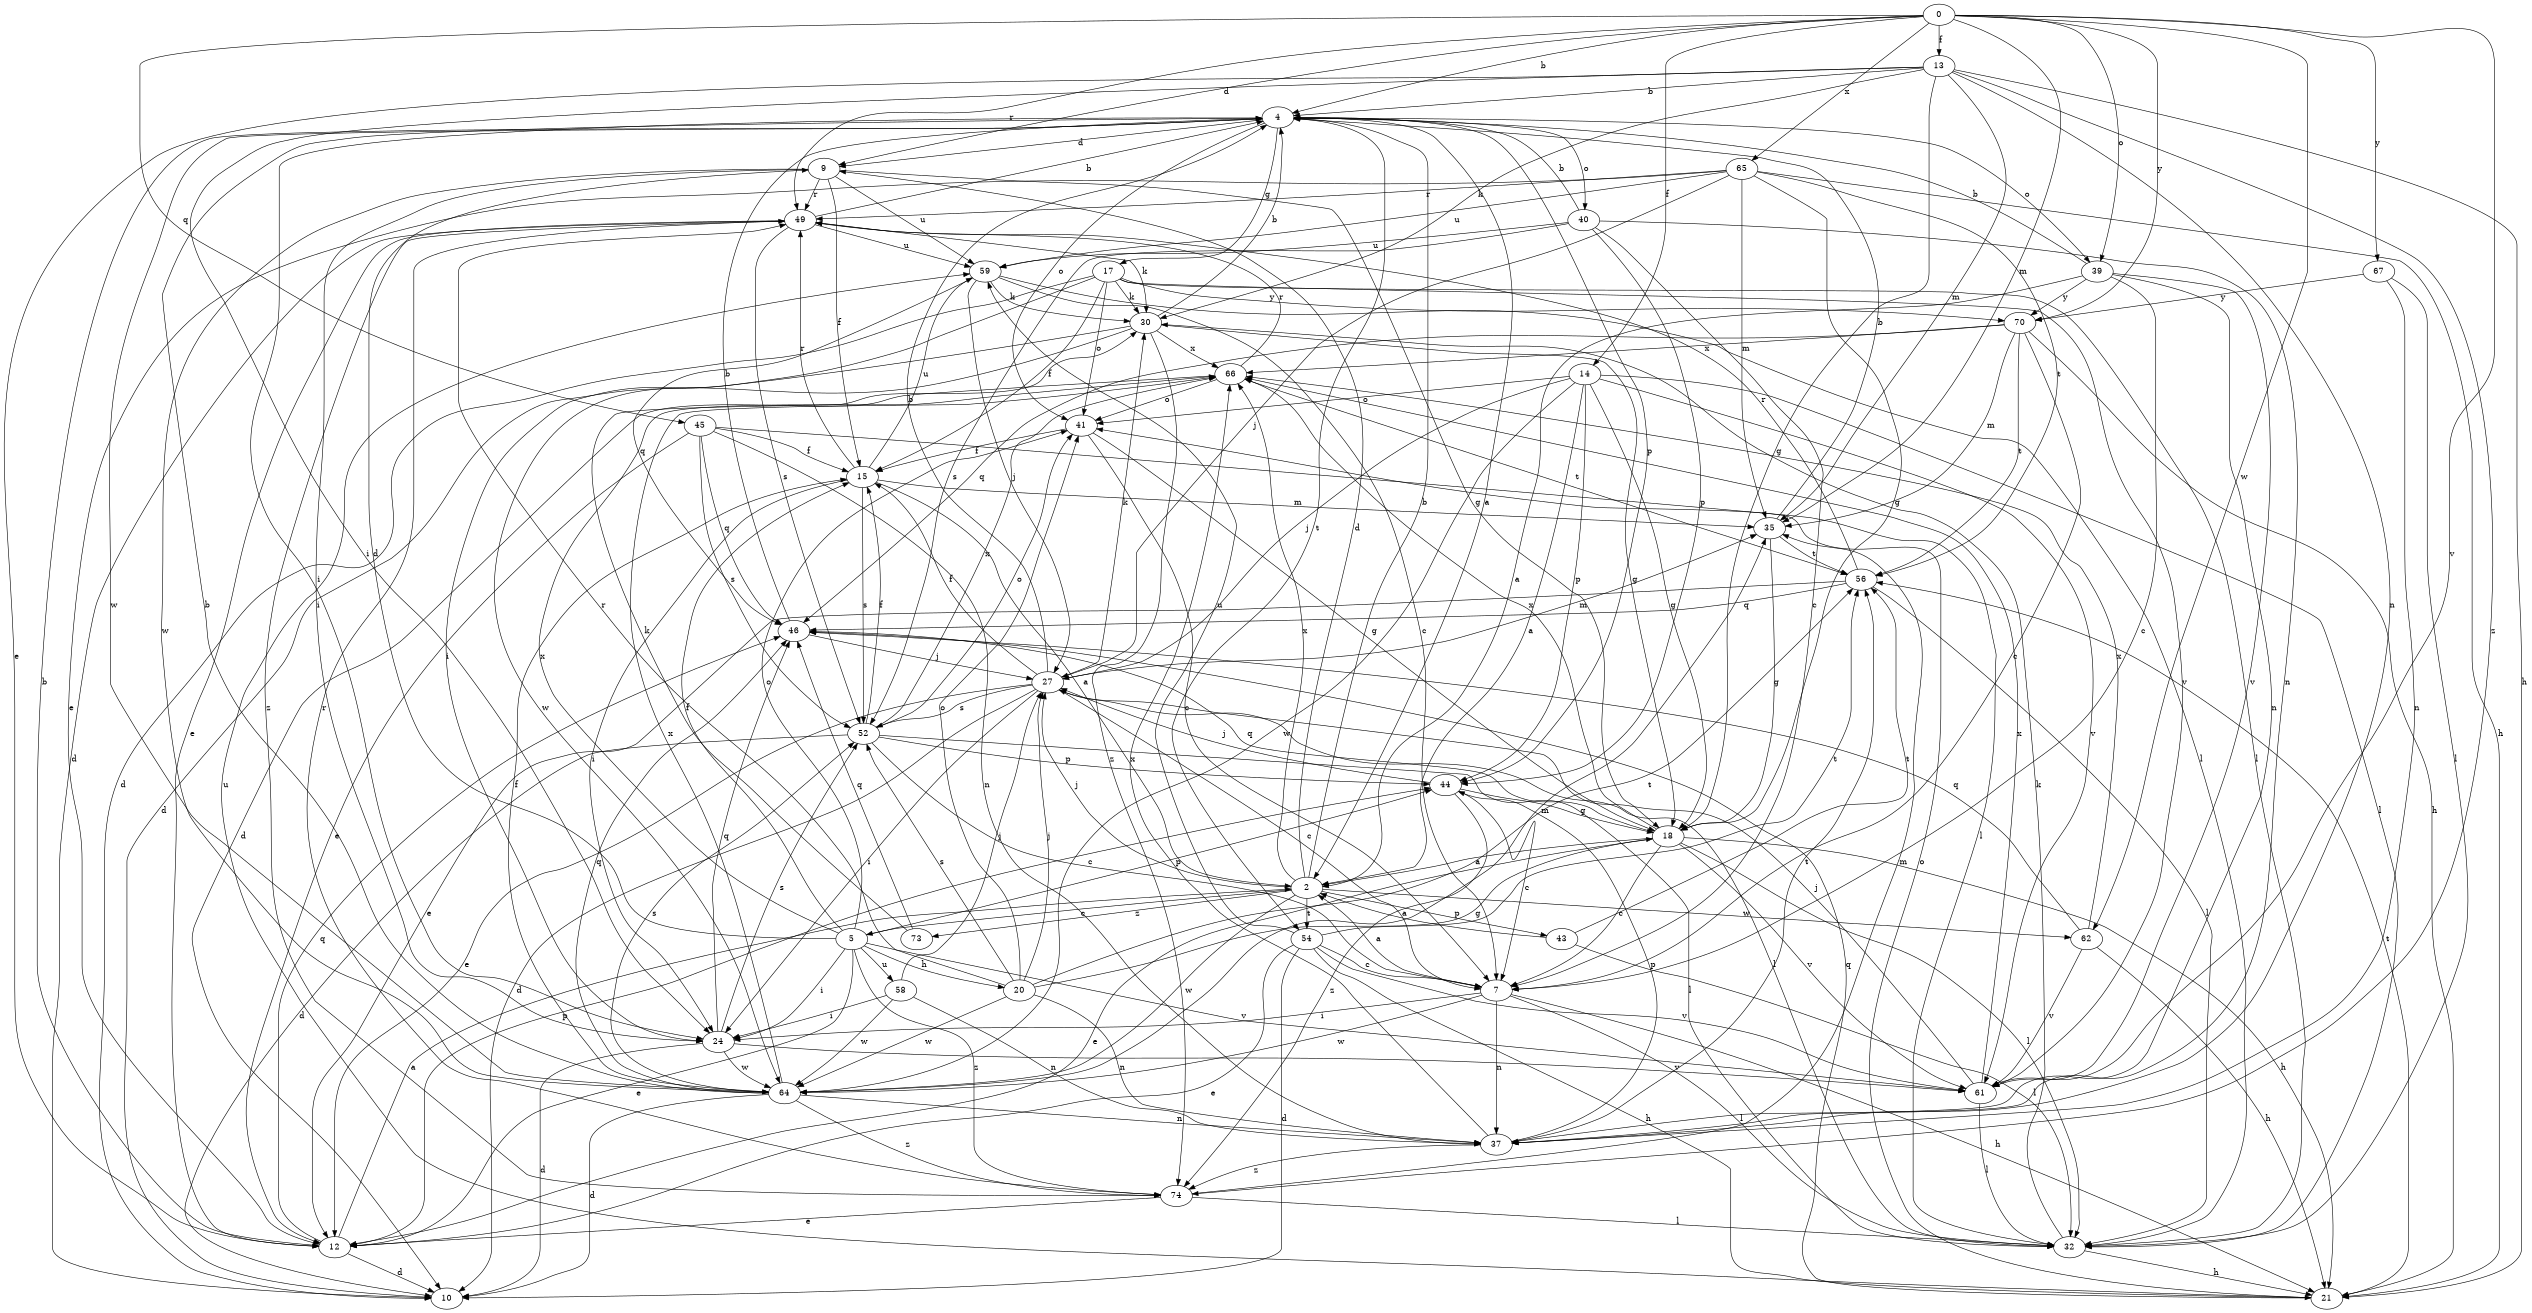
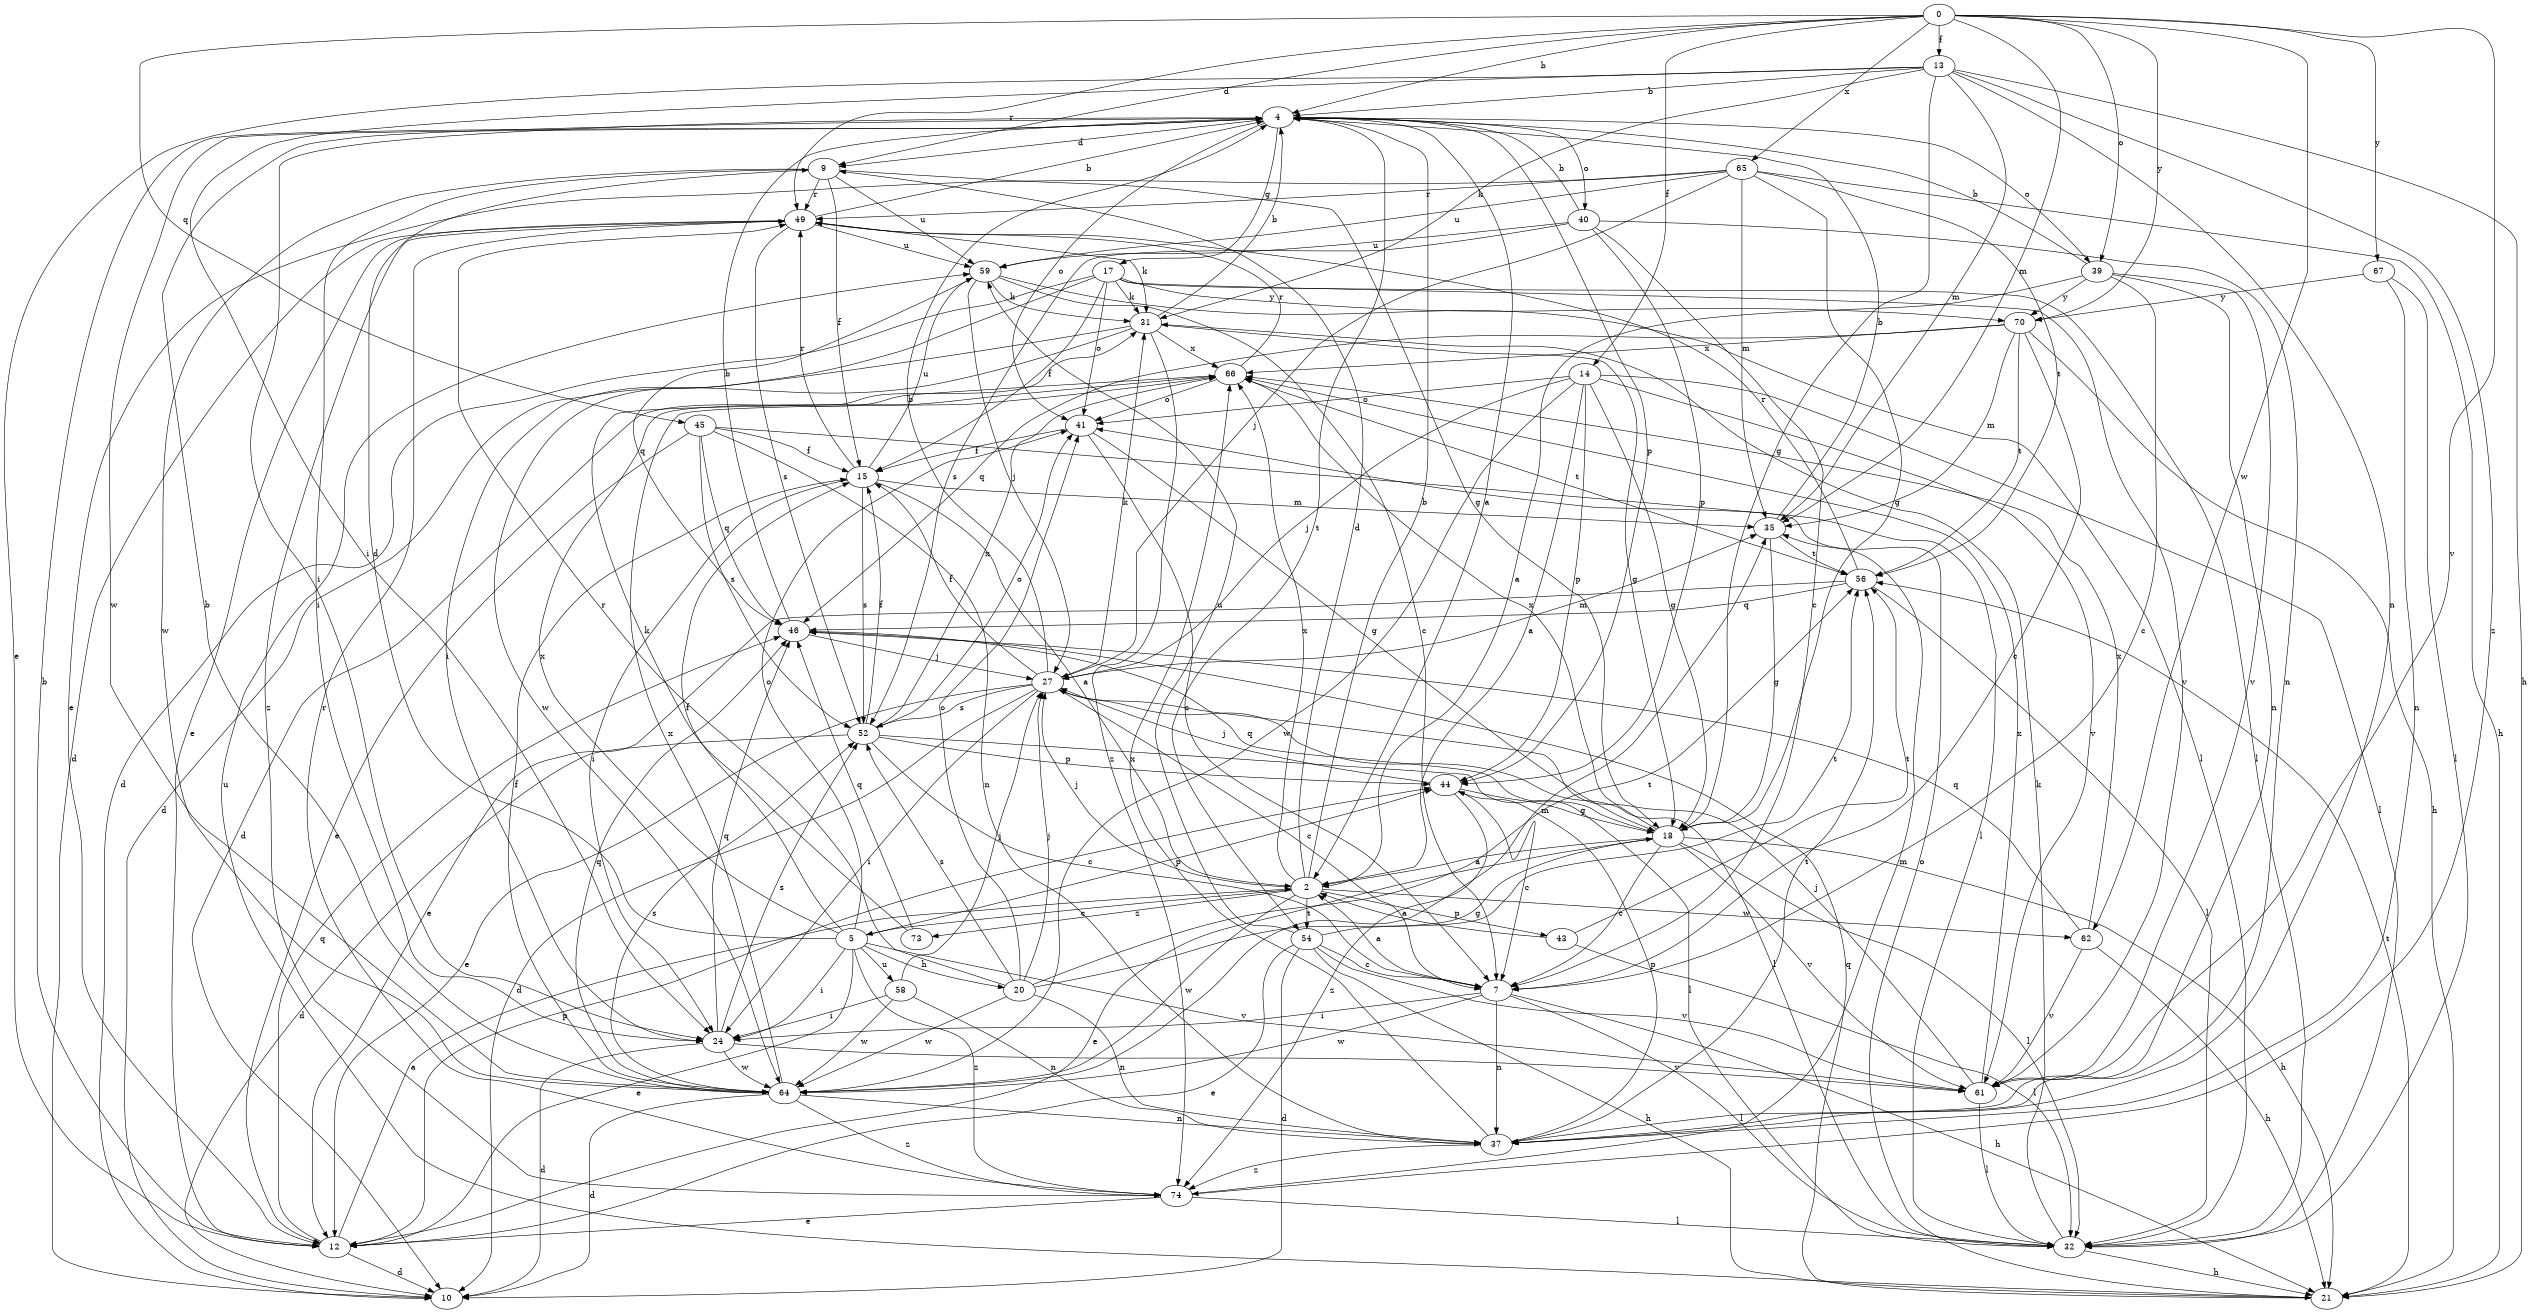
(1146, 323) -> (1146, 323)
